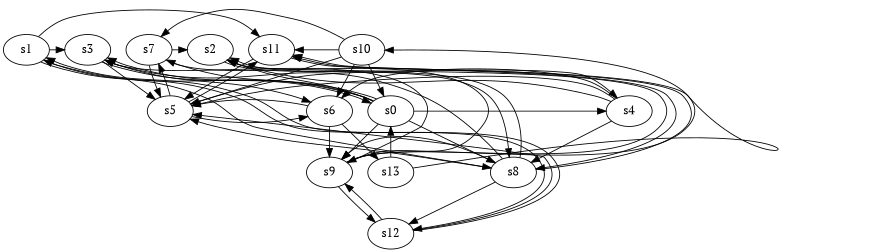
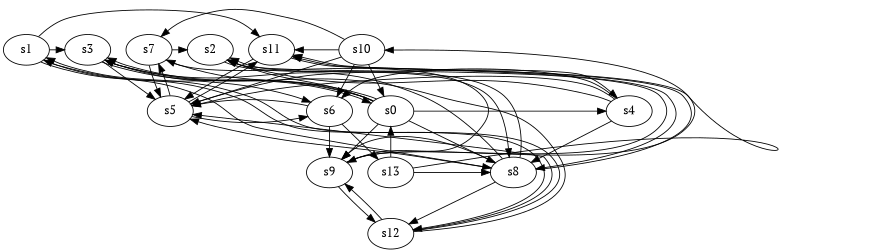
(328, 69) -> (439, 97)
none -> (448, 172)
